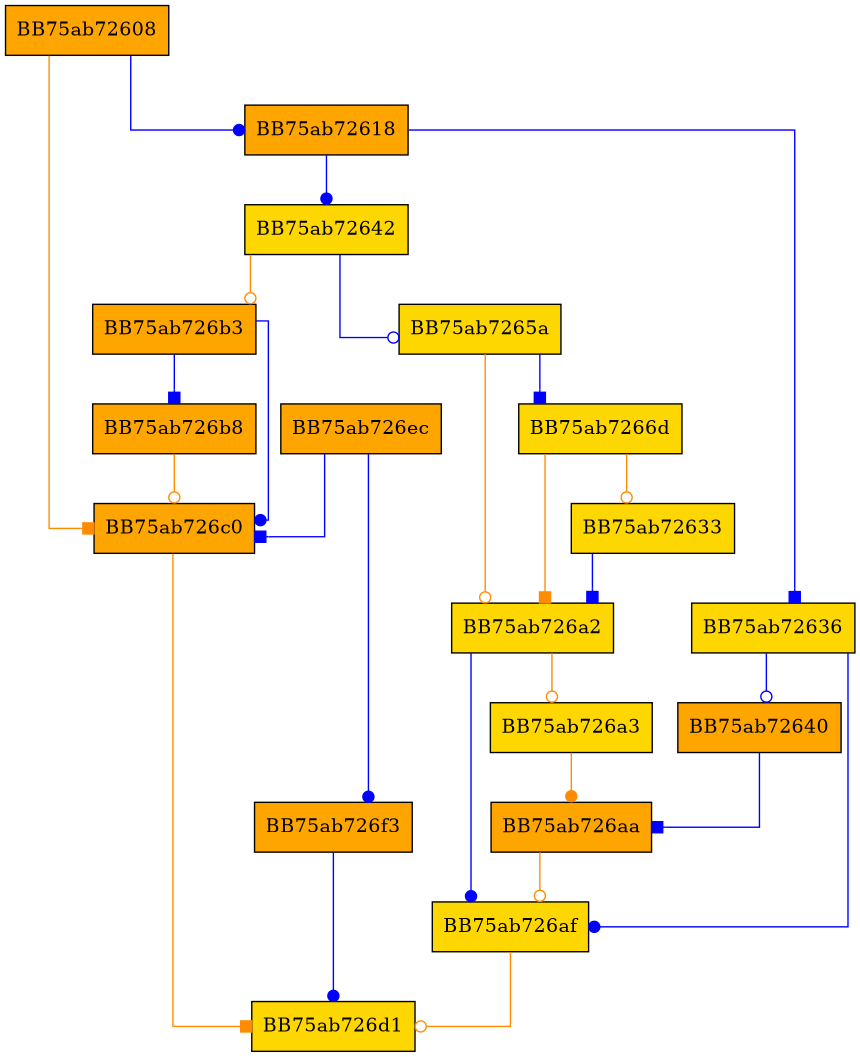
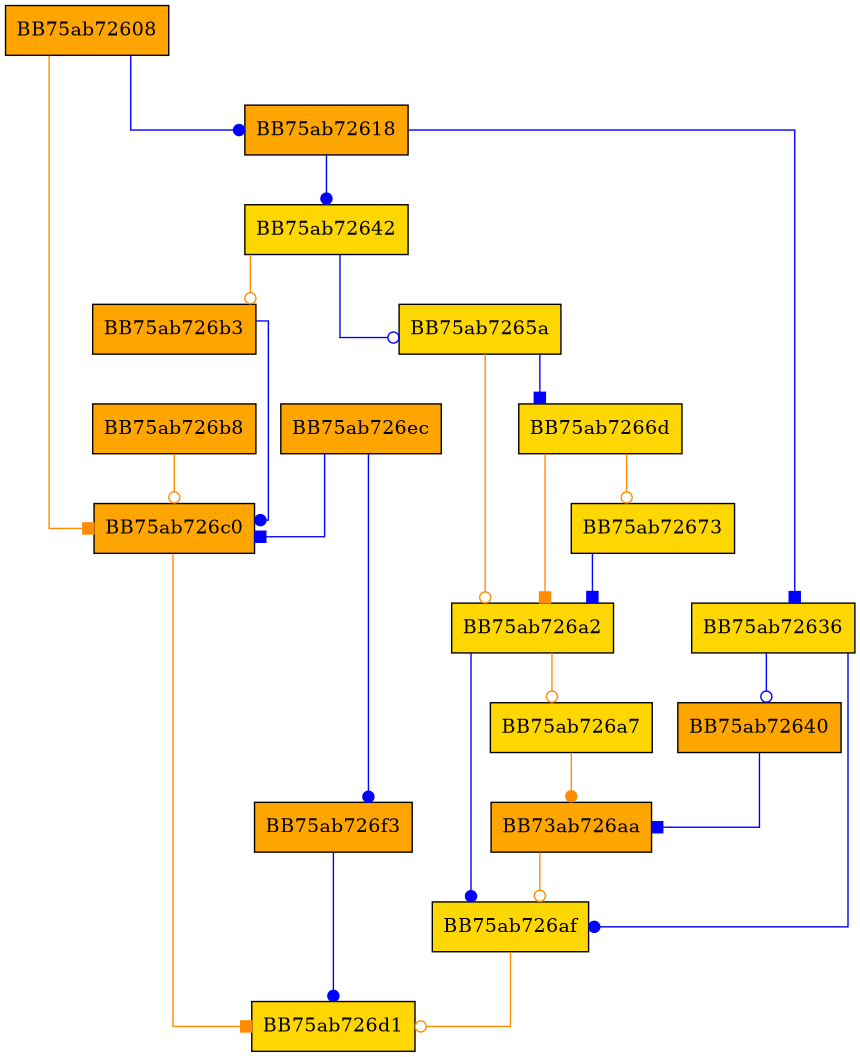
(174, 372) -> none
(653, 528) -> (653, 528)
(571, 728) -> (571, 728)
(571, 827) -> (571, 827)
